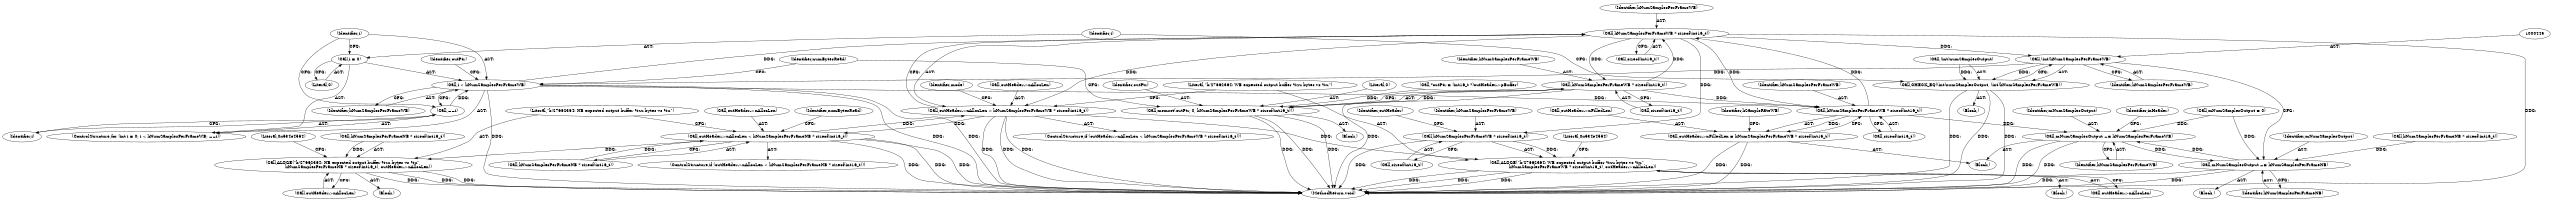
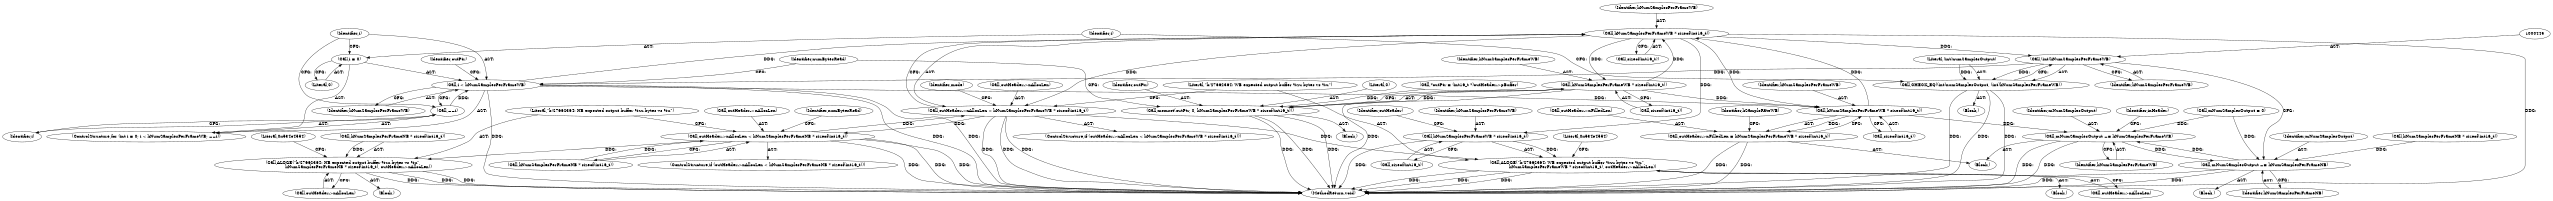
(1962, 59) -> (1962, 59)
